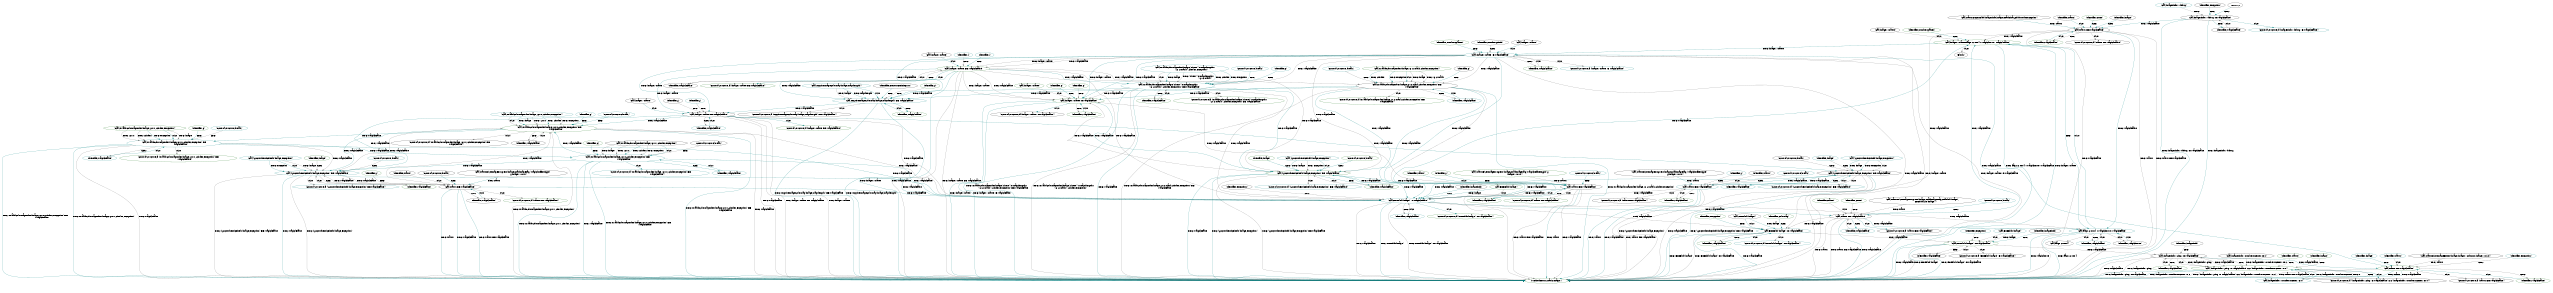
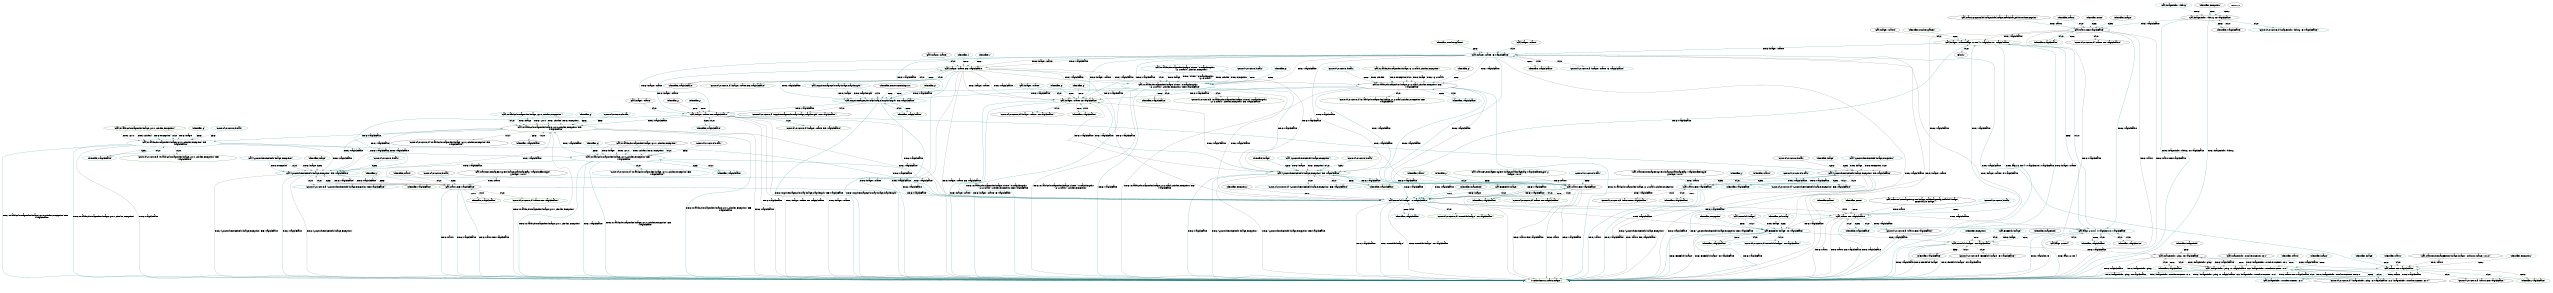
(1490, 42) -> none
(880, 101) -> (880, 101)
(2081, 237) -> (2072, 236)
